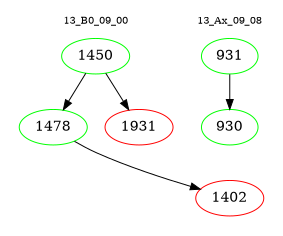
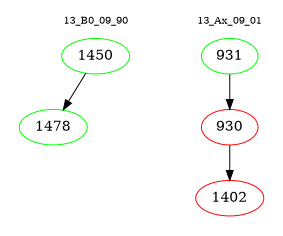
(96, 21) -> (96, 21)
(230, 21) -> (230, 21)
(139, 127) -> none
(230, 127) -> (230, 127)
(131, 167) -> (230, 158)
